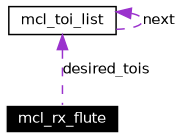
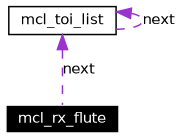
(107, 70) -> (79, 70)
